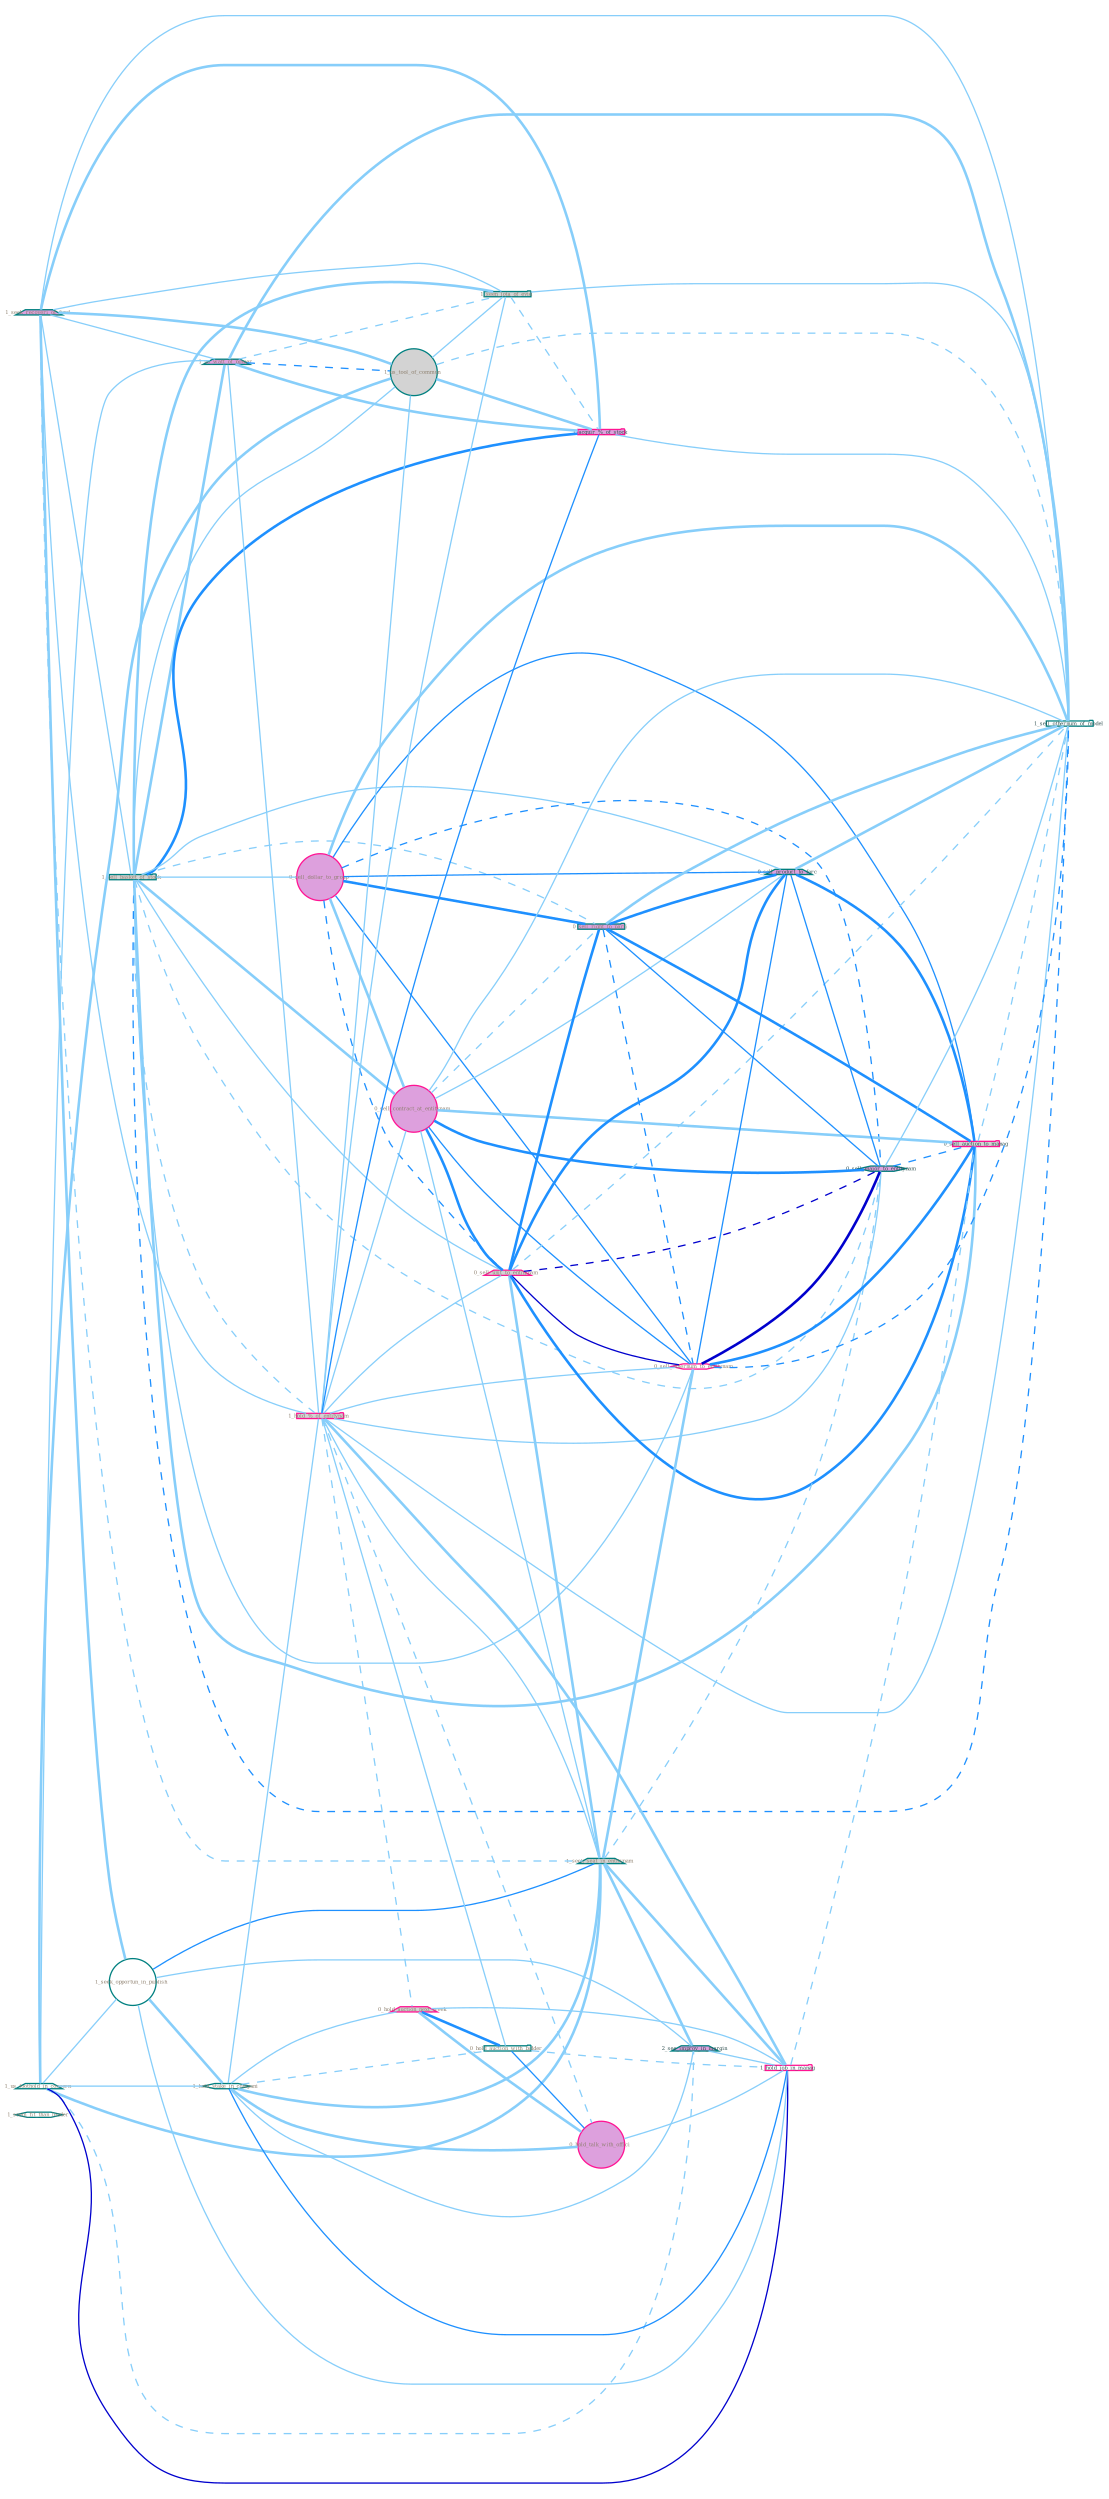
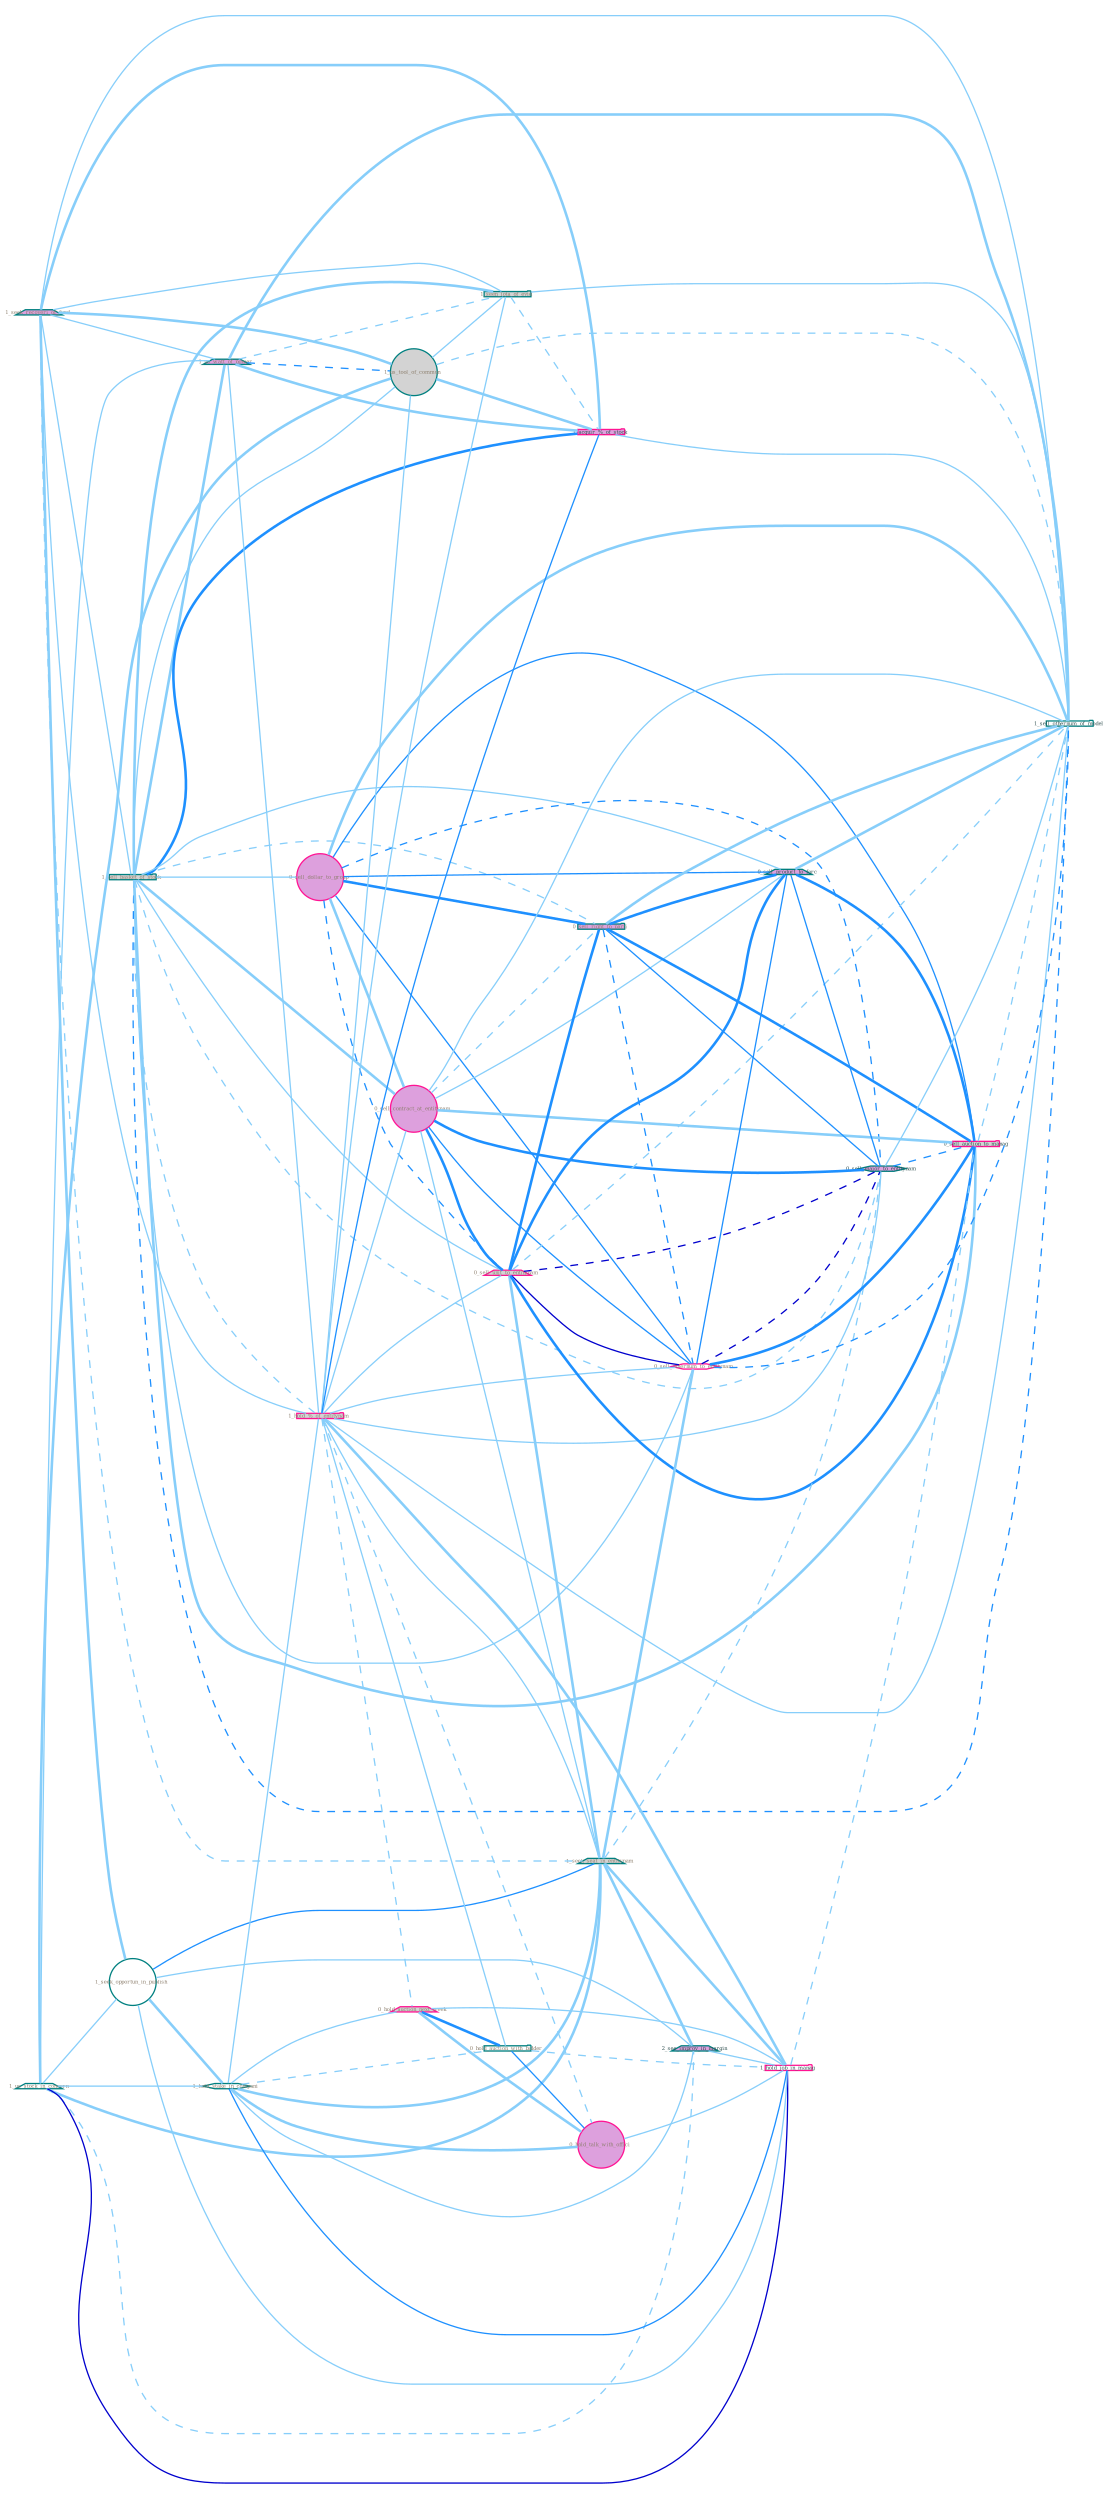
(811, 1287) -> (811, 1287)
(39, 2086) -> (39, 2086)
(39, 2115) -> none
